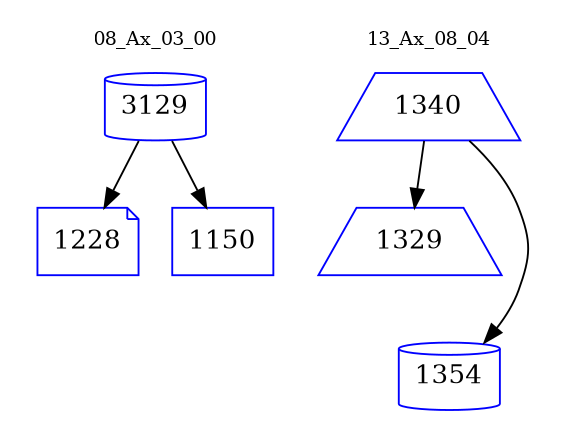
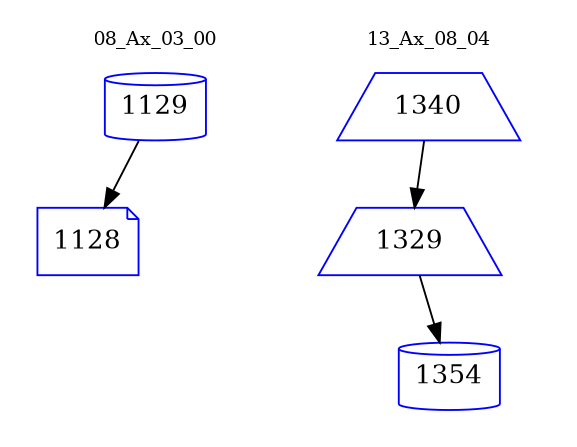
(155, 107) -> (155, 107)
(526, 229) -> (427, 300)
(88, 242) -> (88, 242)
(223, 242) -> none
